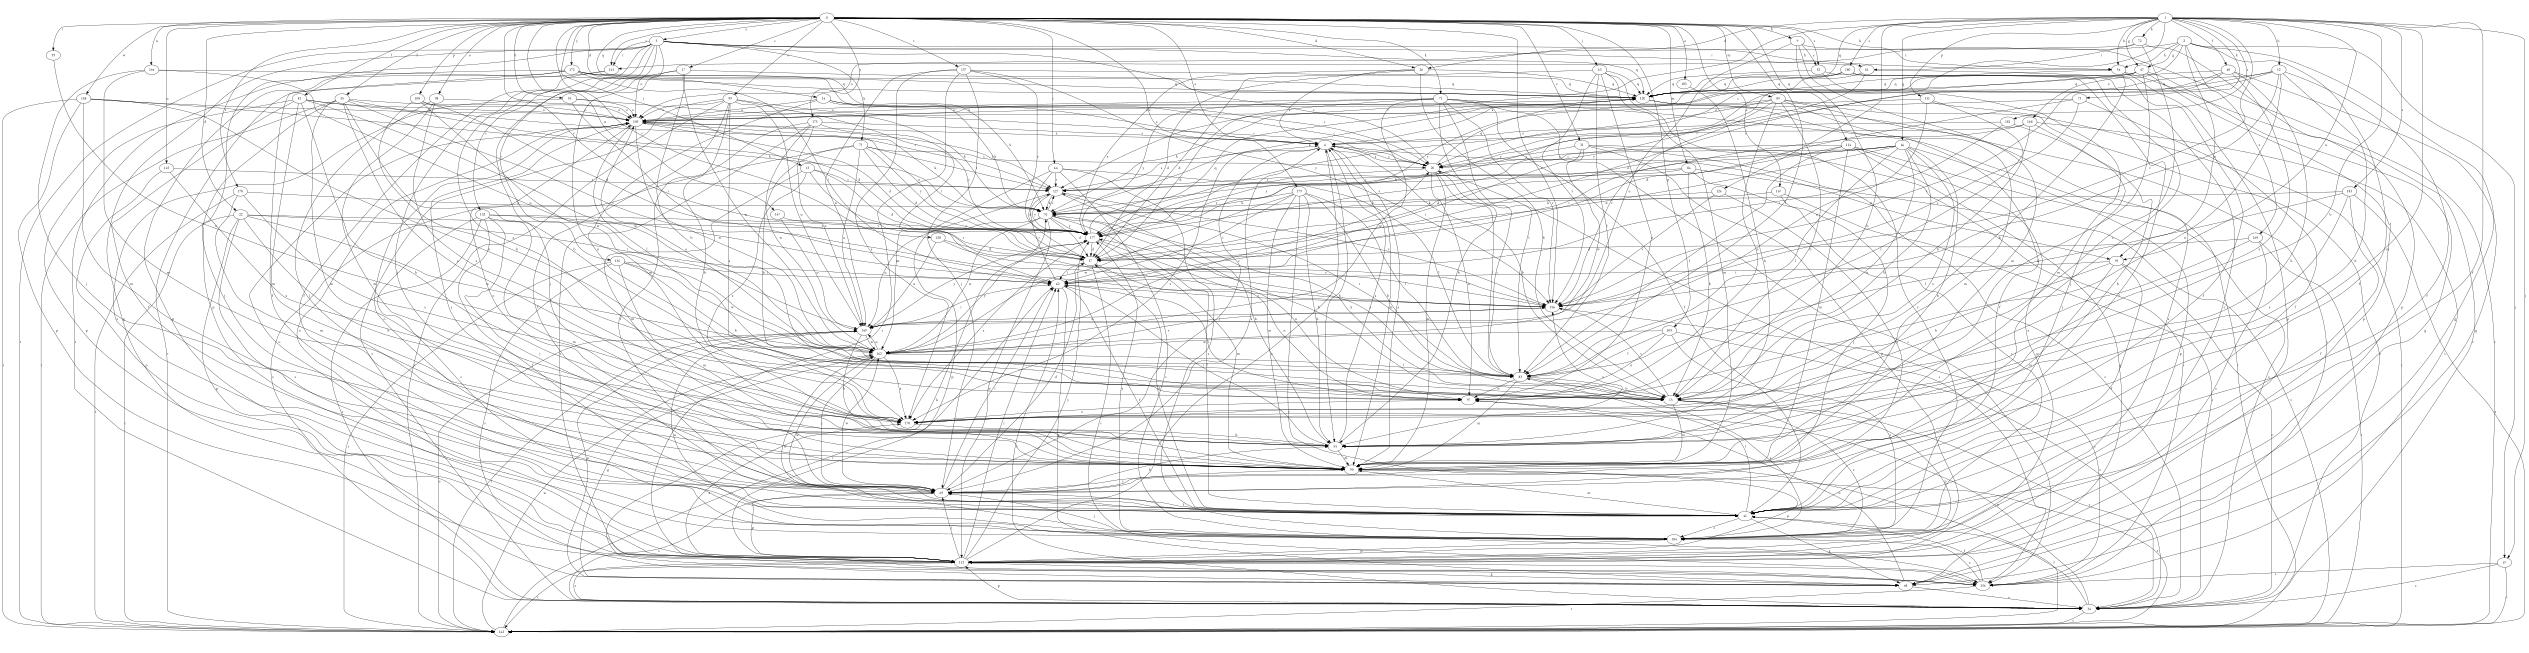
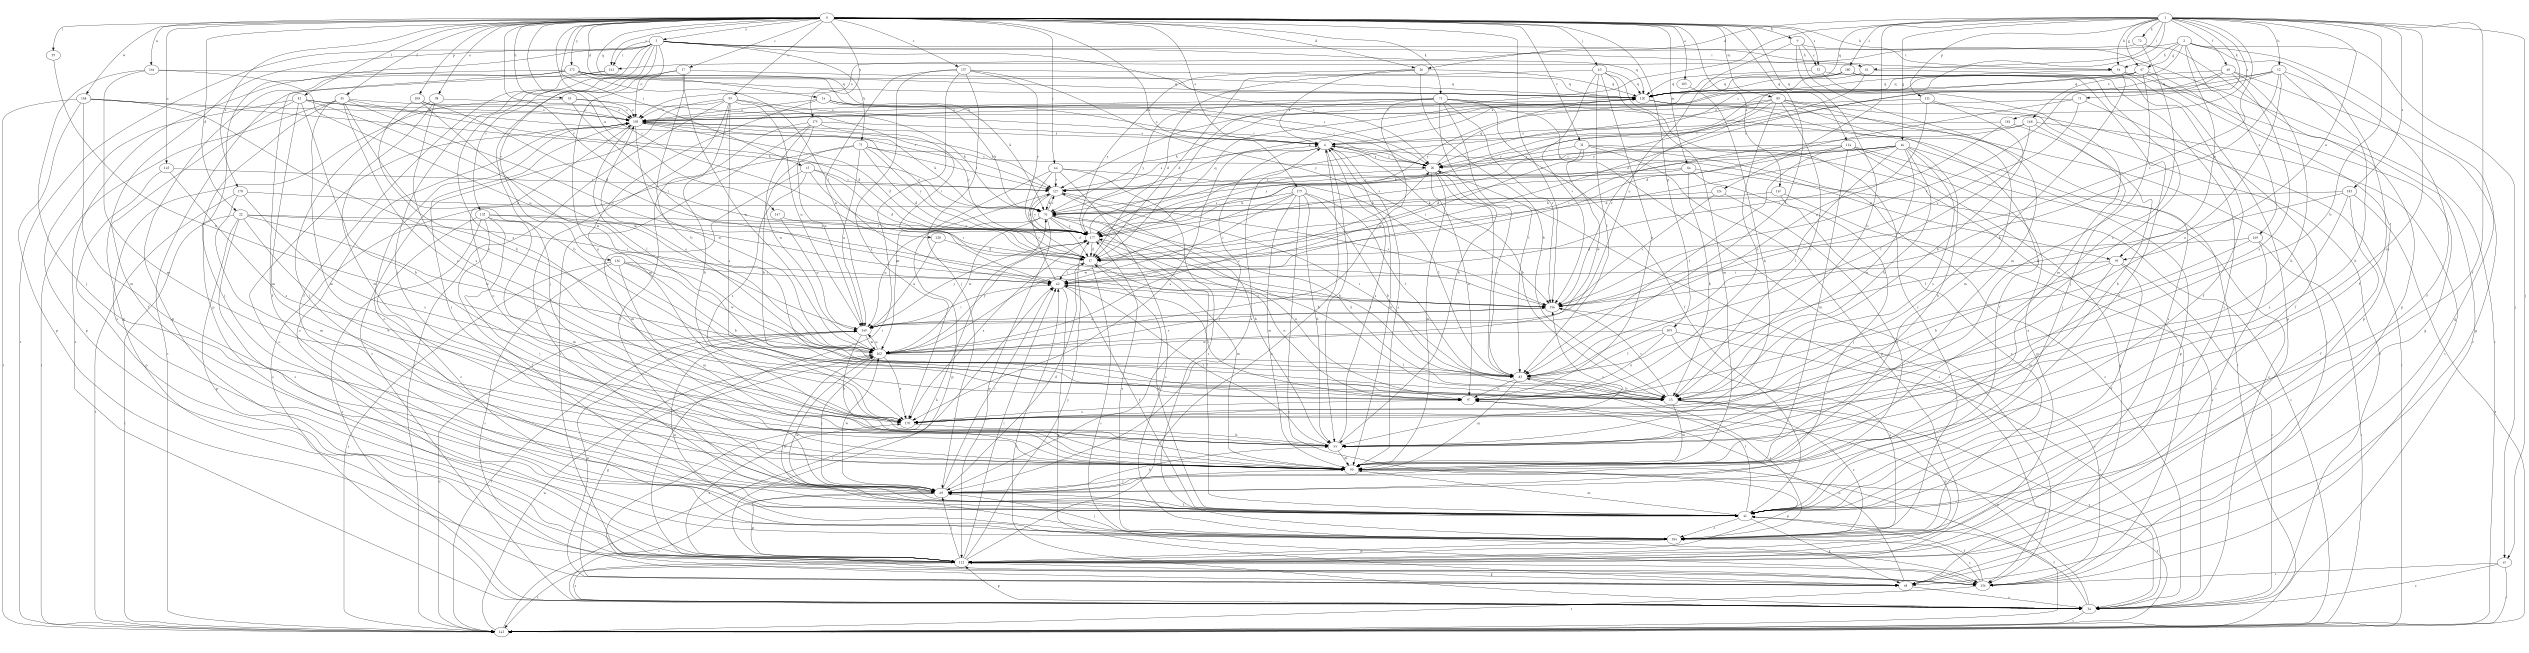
(2006, 65) -> (2021, 64)
(1243, 272) -> none
